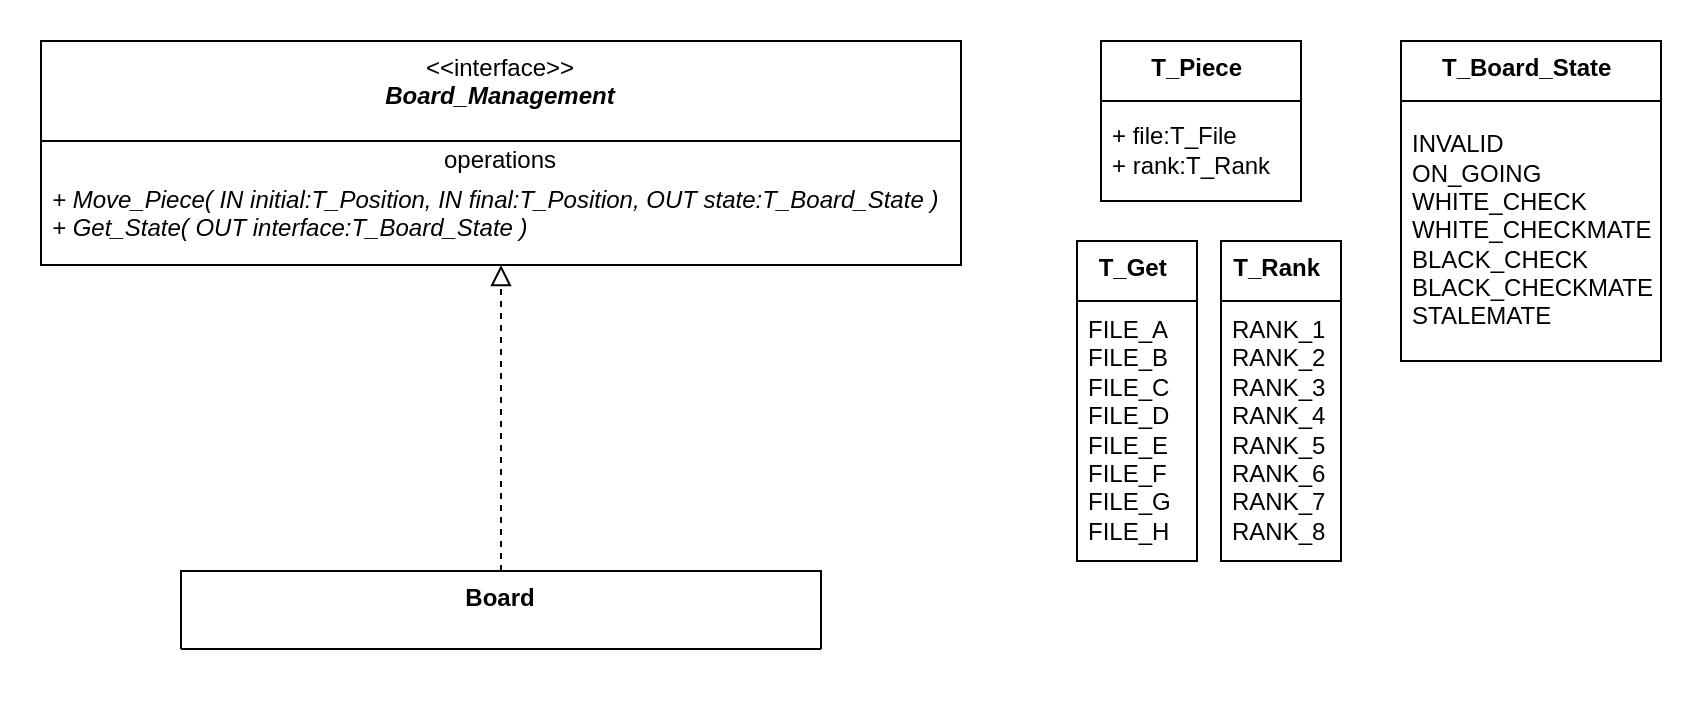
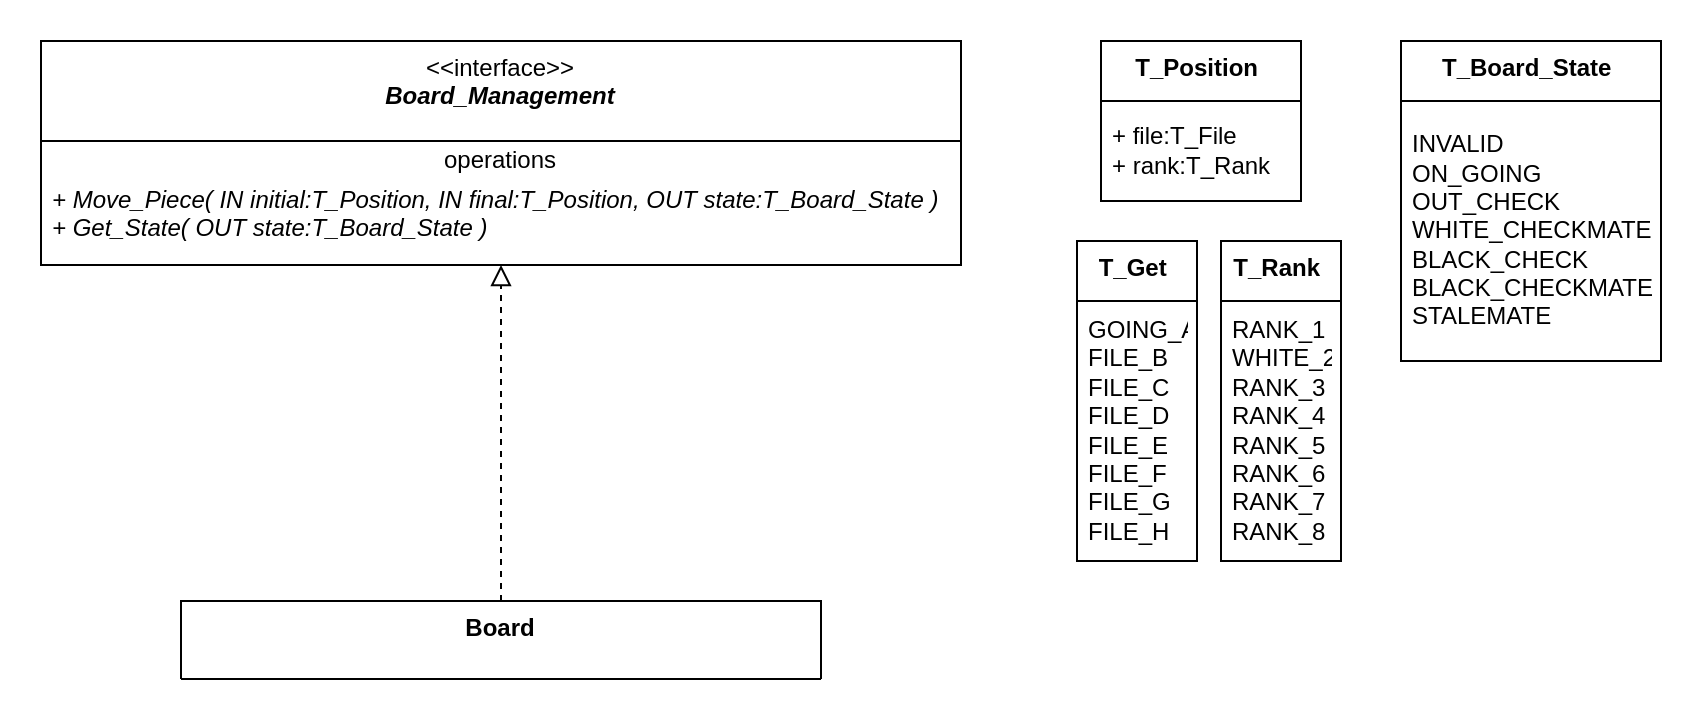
(1201, 69) -> (1201, 69)
(503, 223) -> (503, 223)
(1514, 231) -> (1514, 231)
(1129, 431) -> (1136, 431)
(1273, 431) -> (1280, 431)
(501, 610) -> (501, 640)
